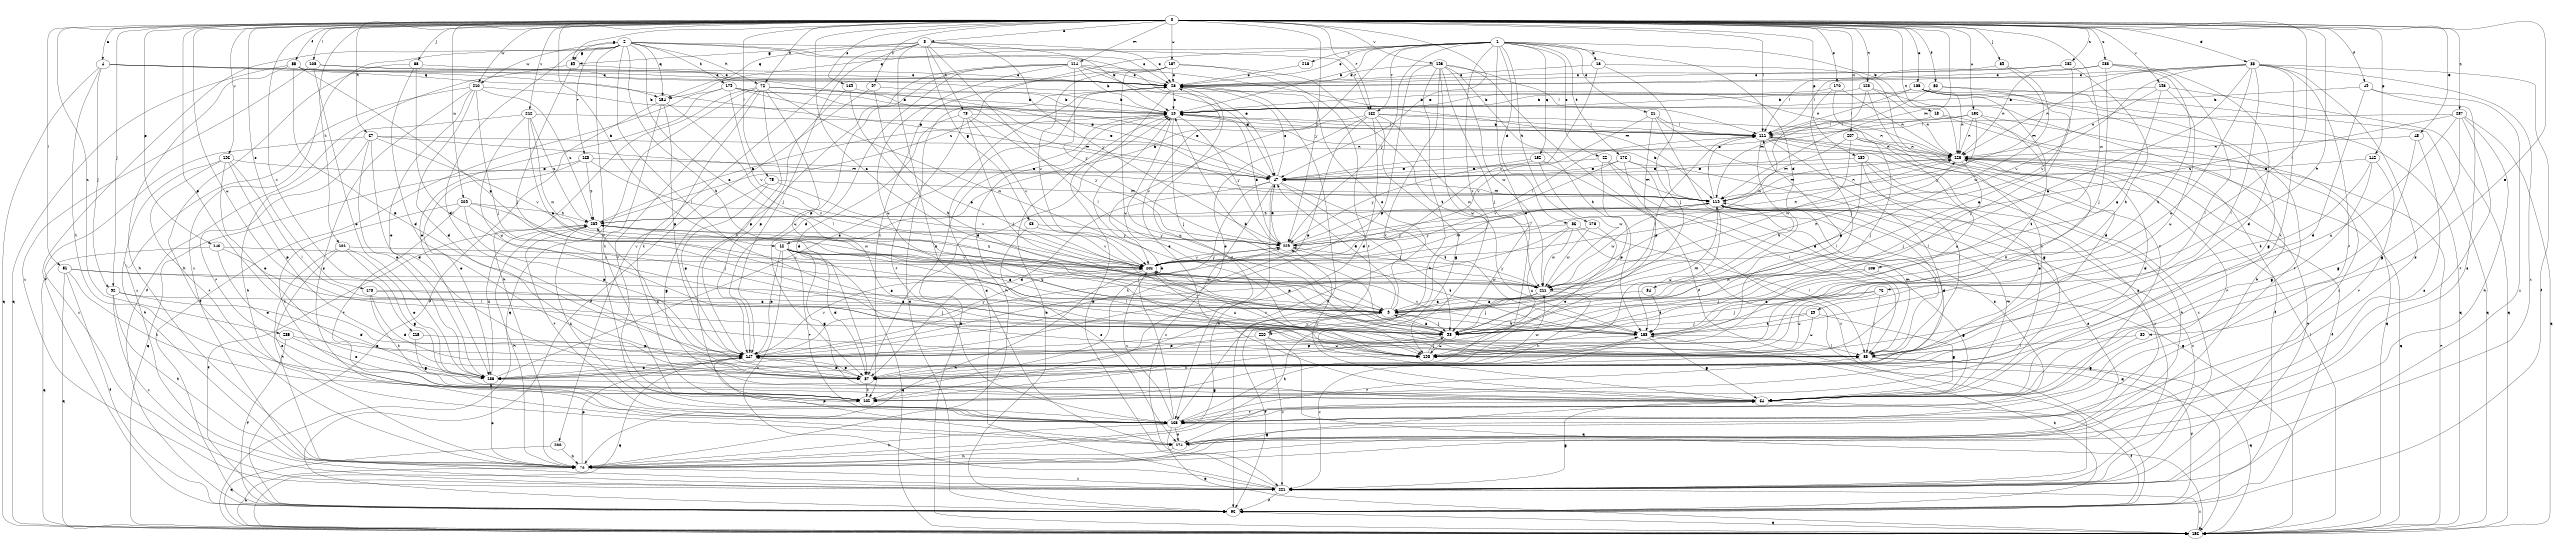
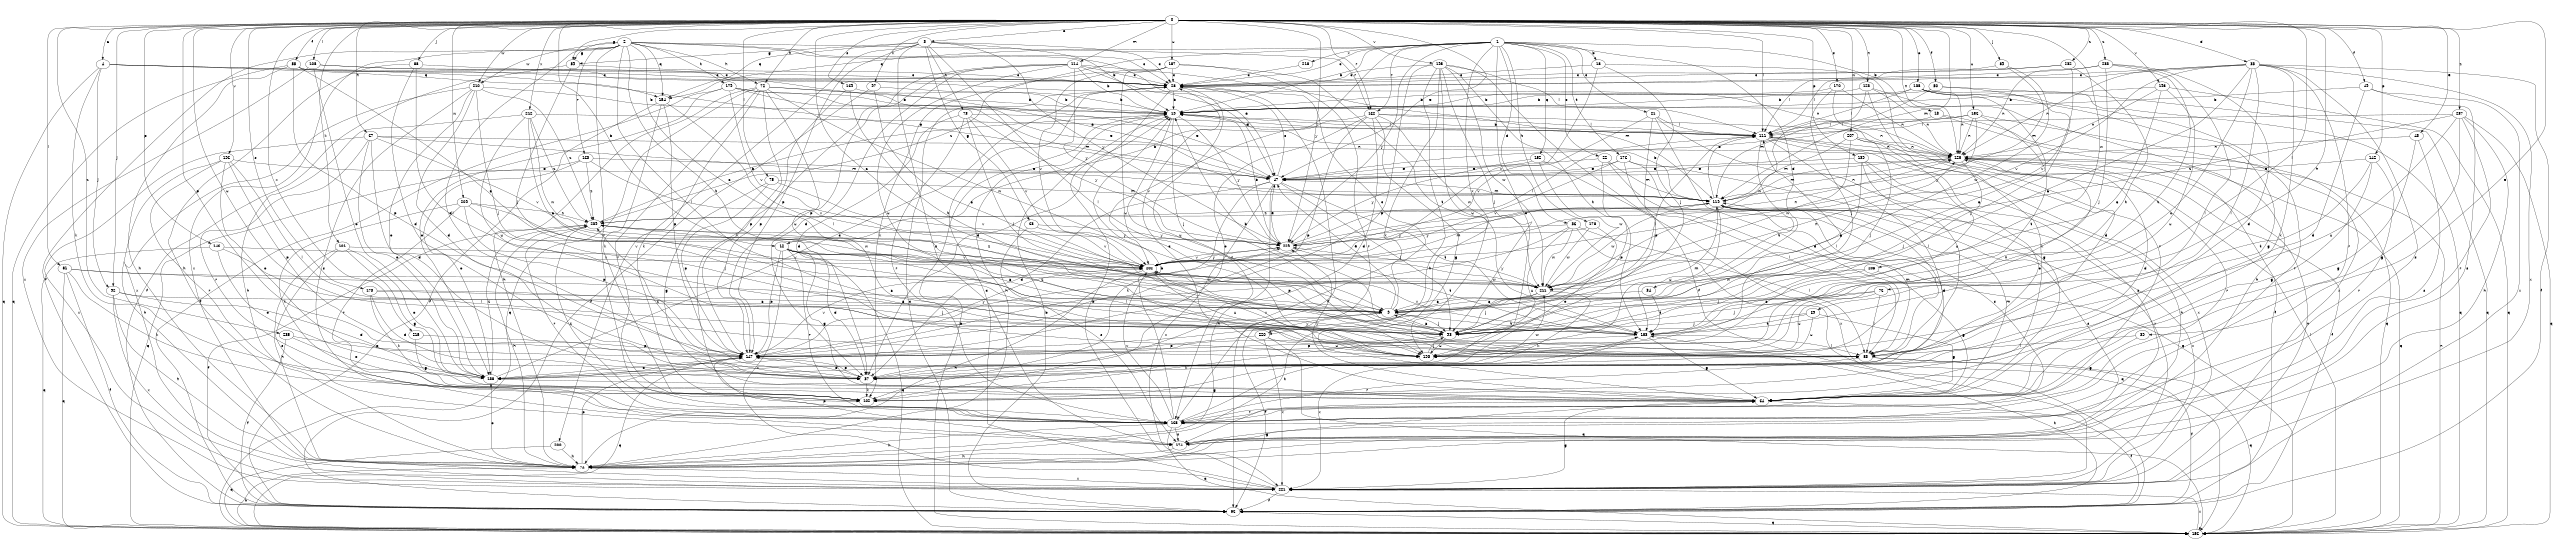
(783, 202) -> (783, 202)
